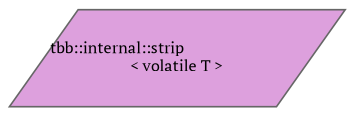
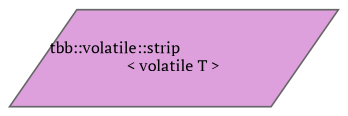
(177, 58) -> (174, 58)
